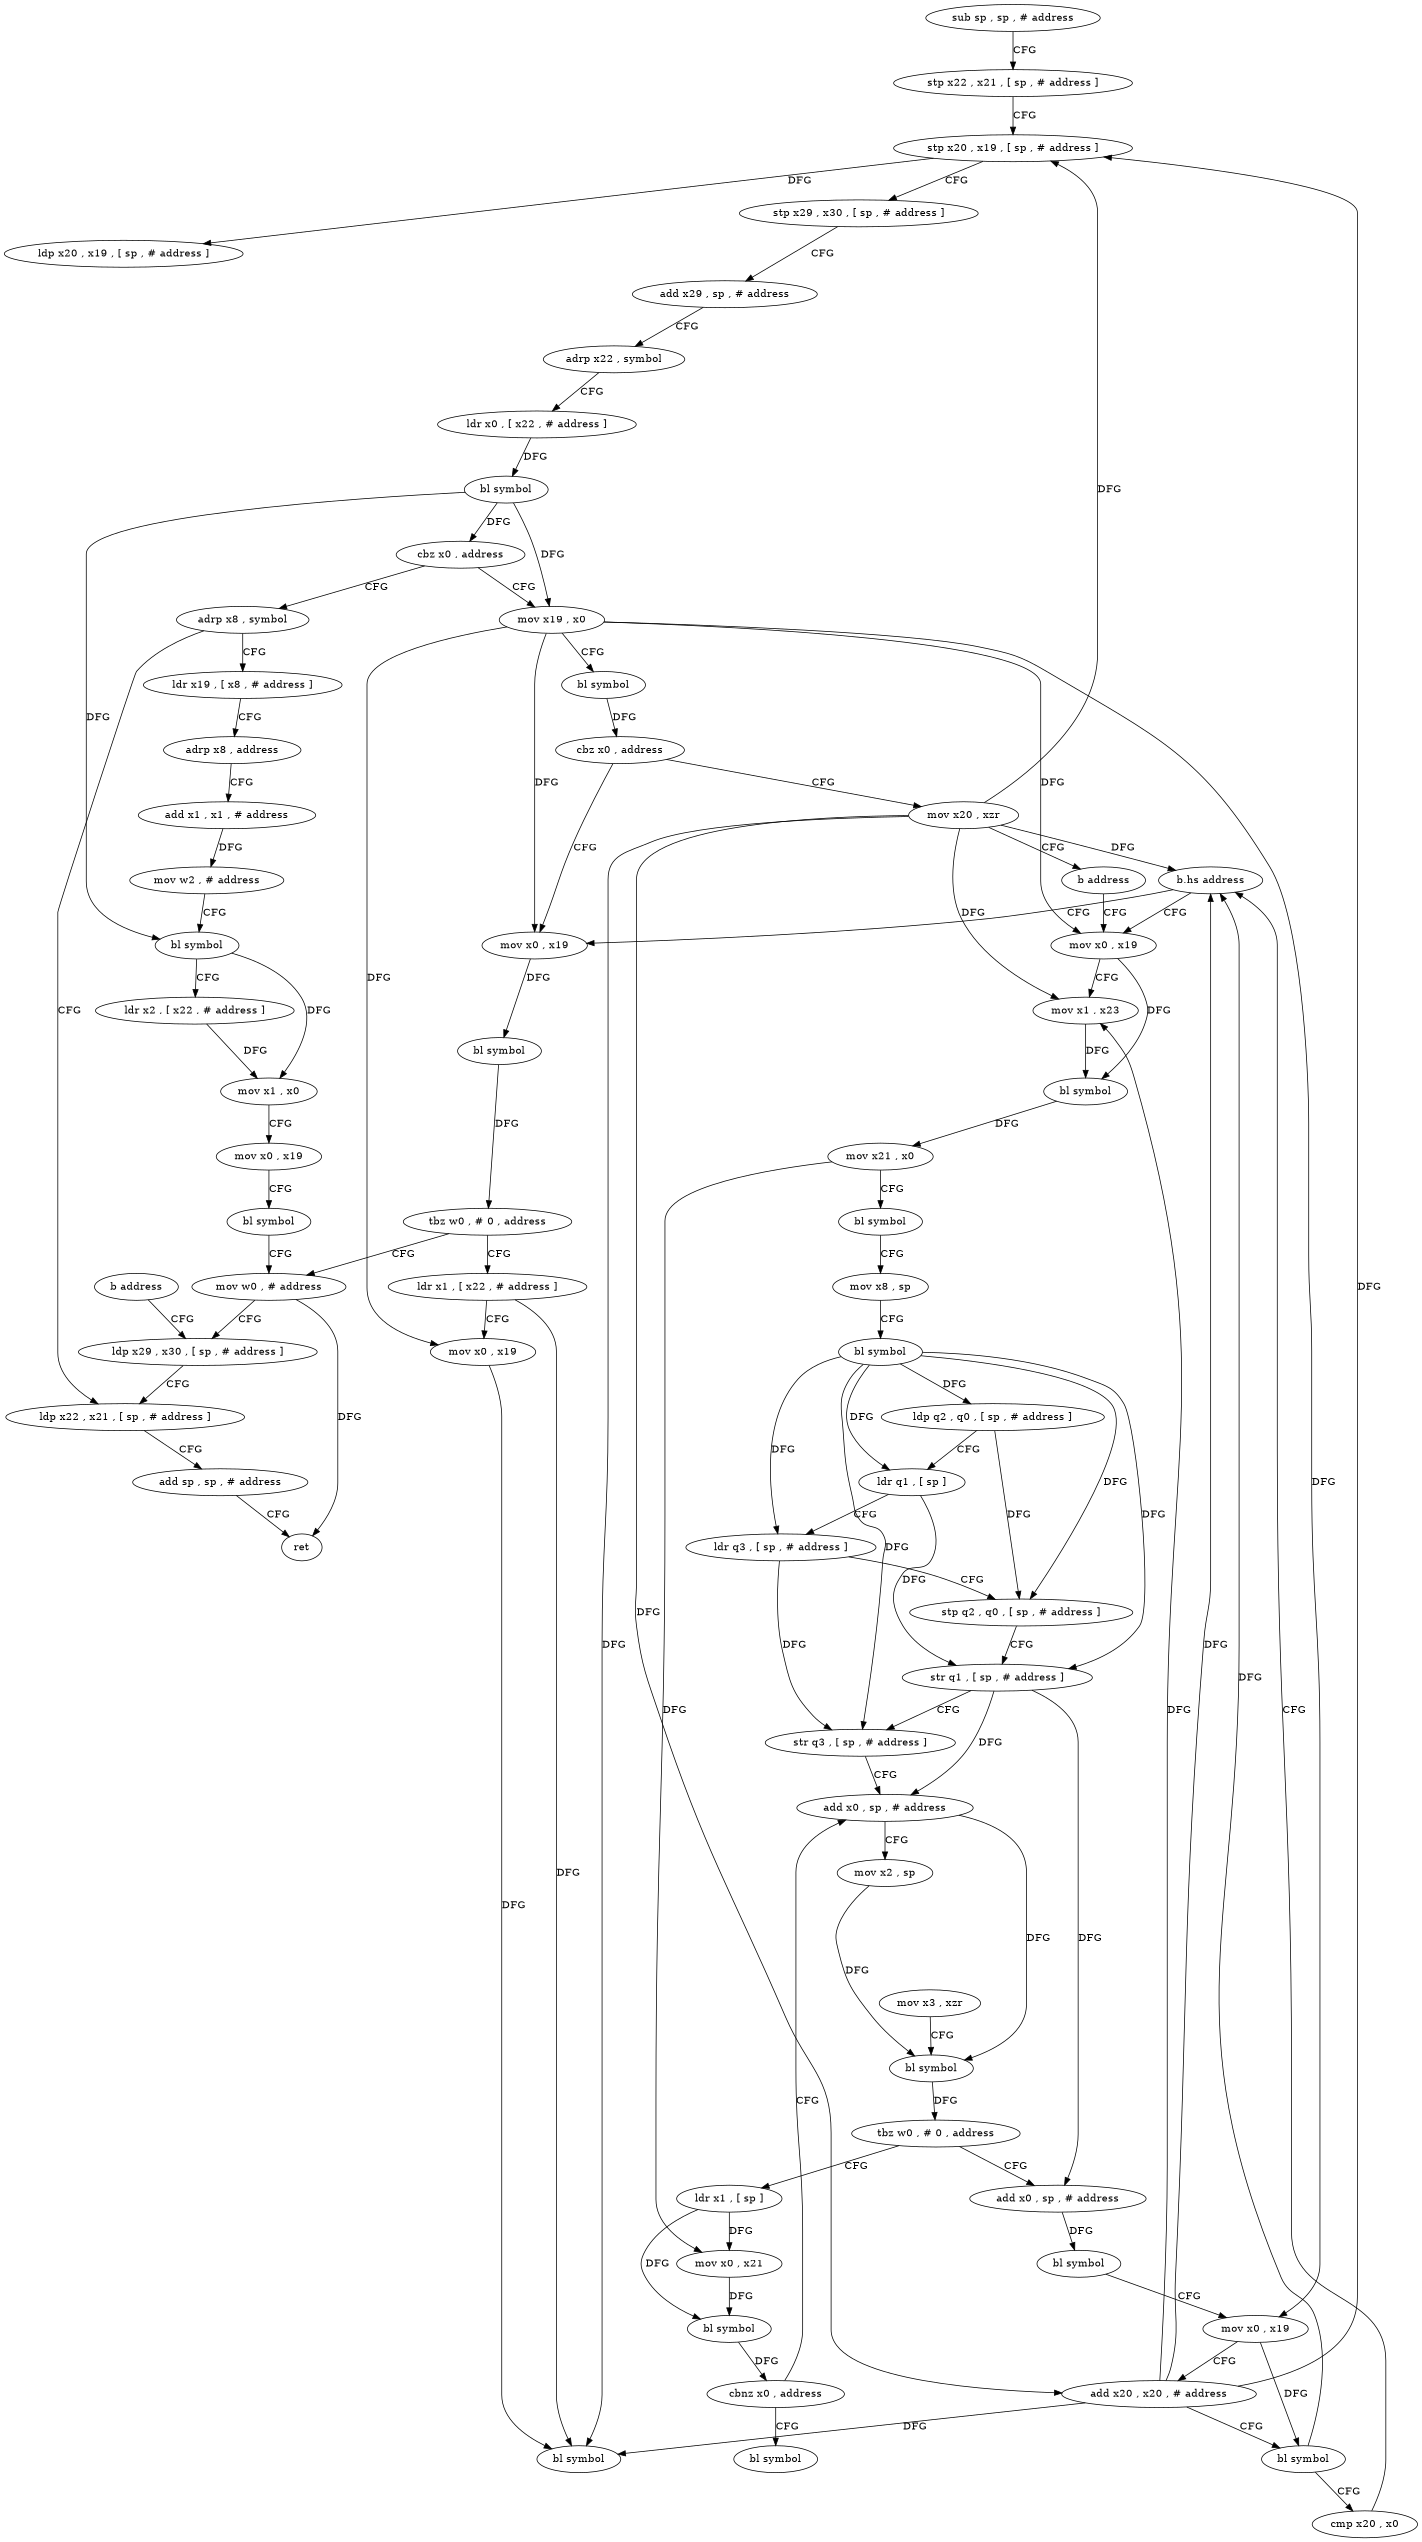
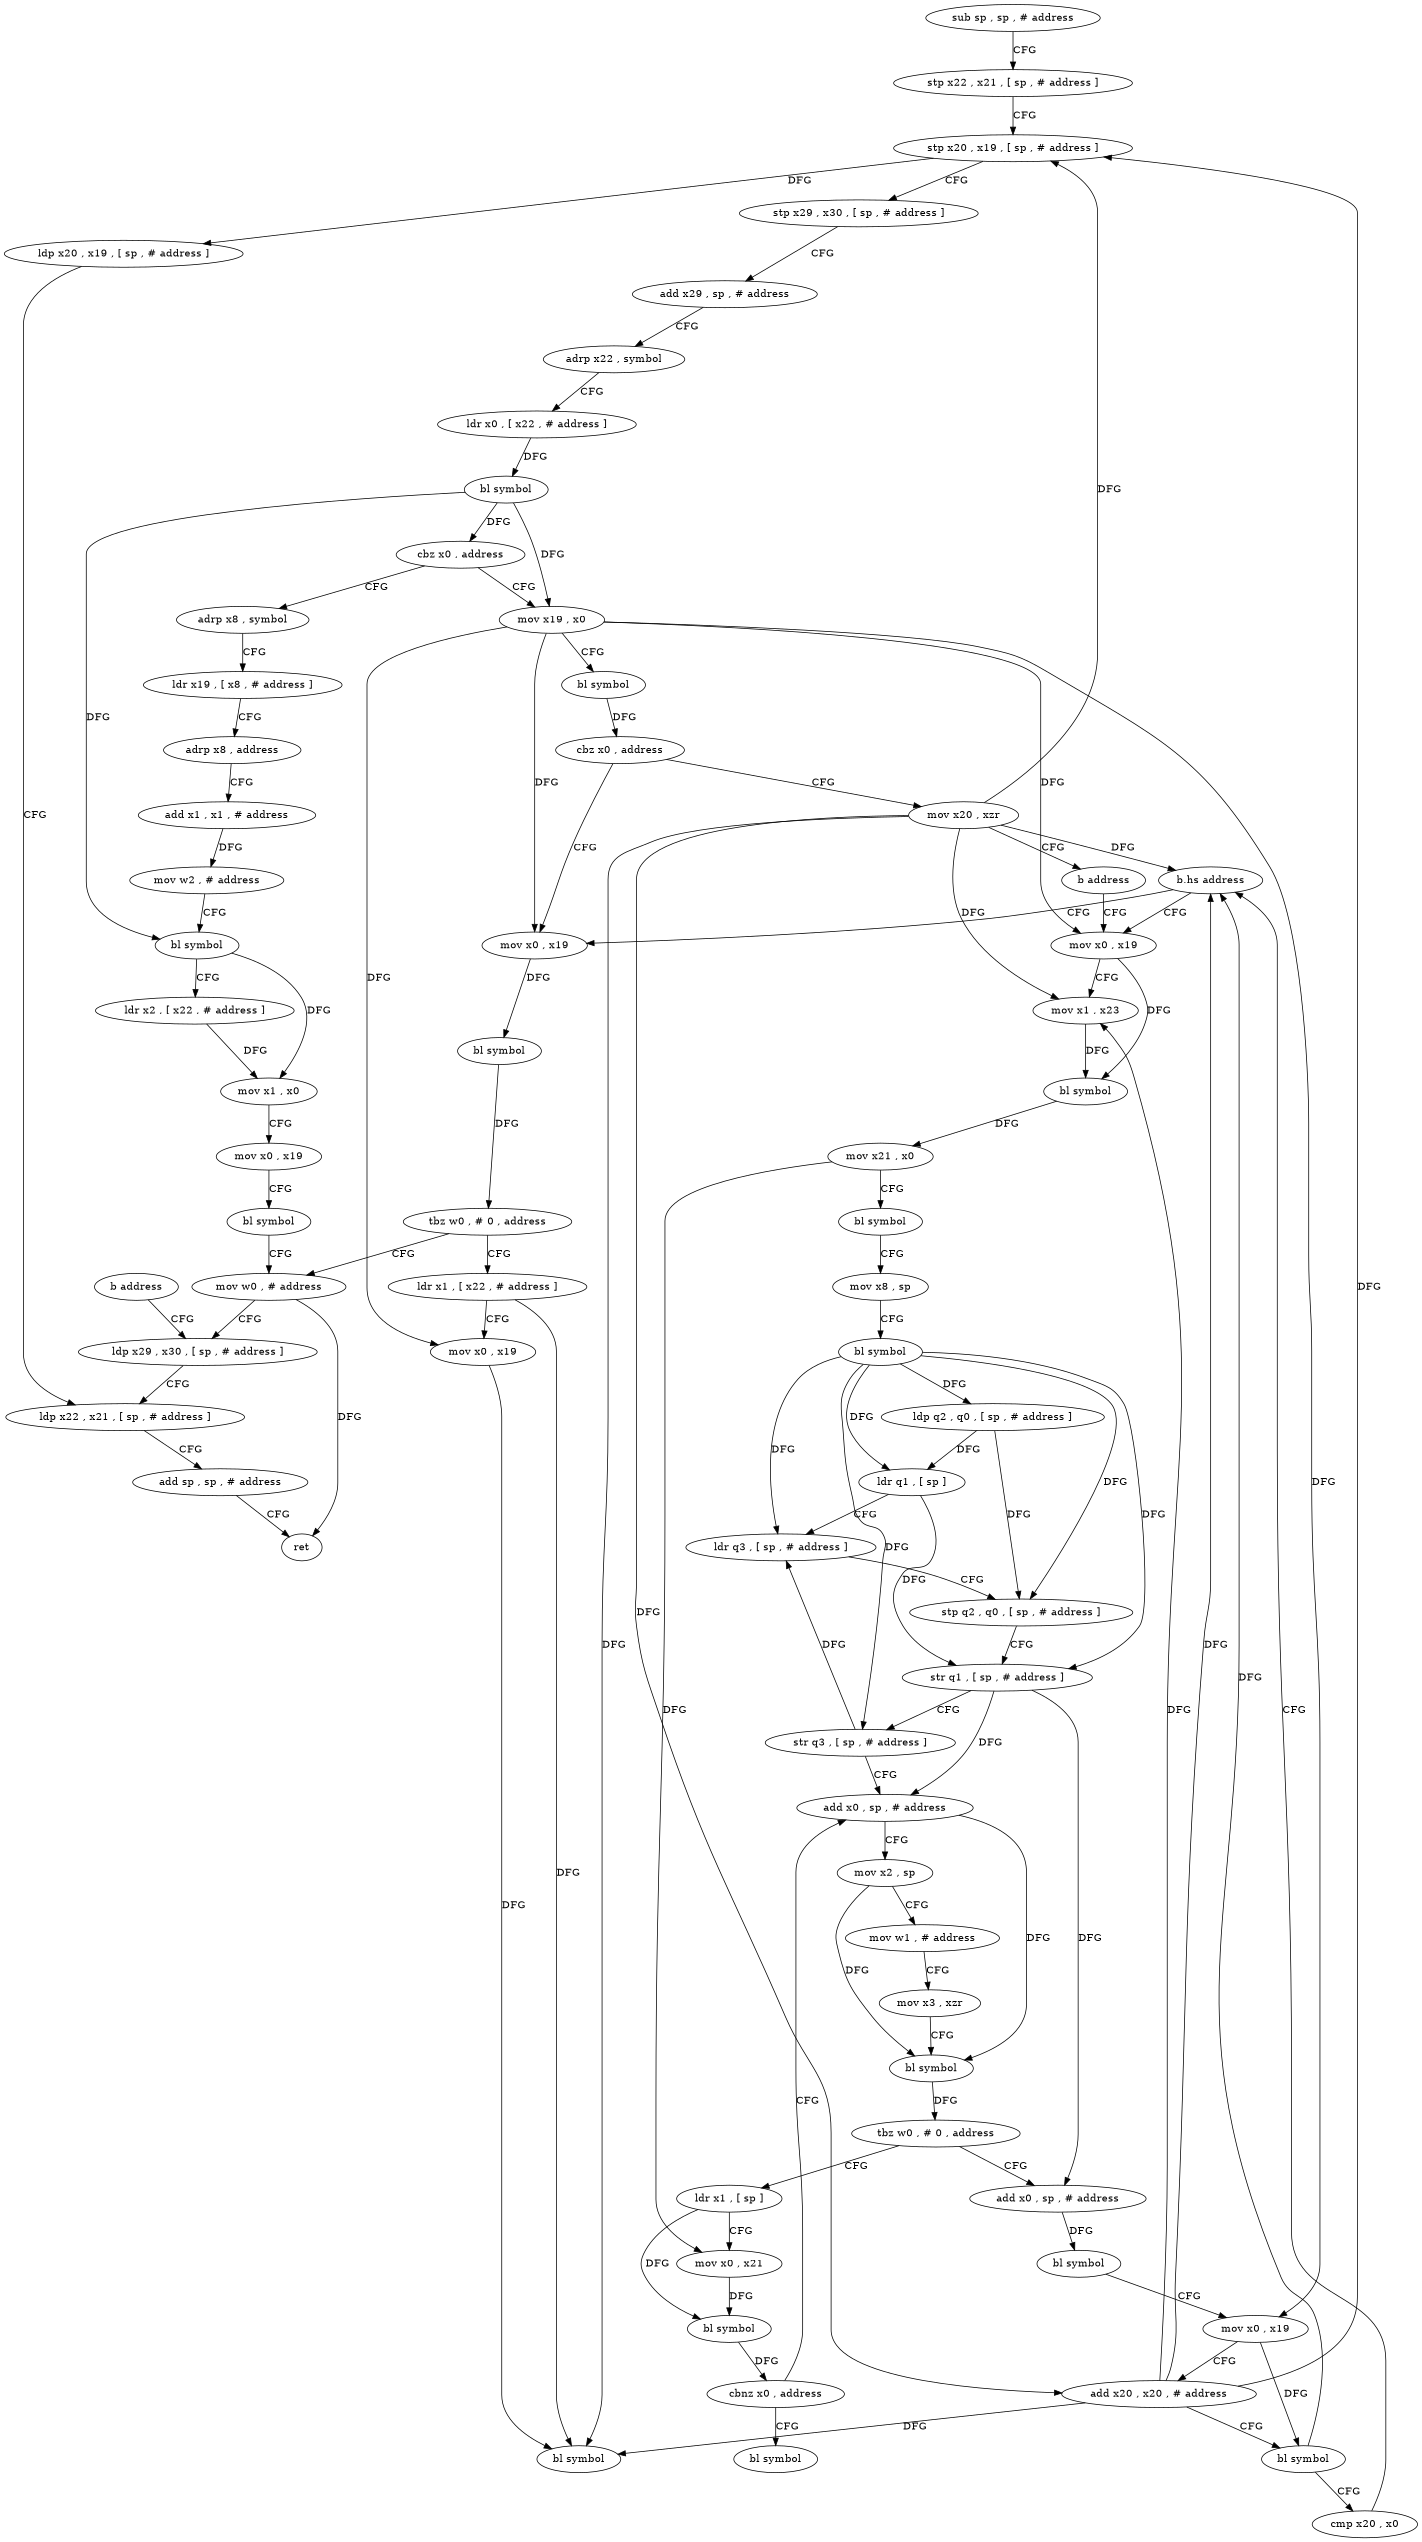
(58, 996) -> (23, 831)
(969, 1450) -> (969, 1450)
(782, 1650) -> (822, 1649)
none -> (922, 1938)
(741, 2231) -> (741, 2231)
